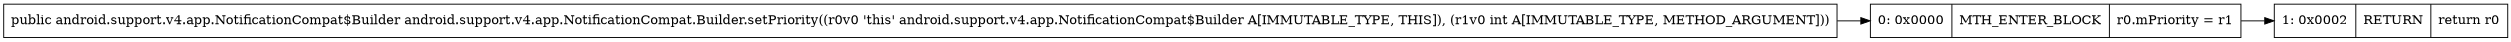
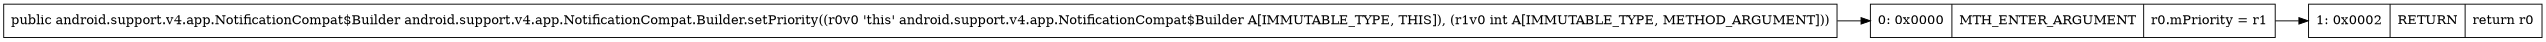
(2031, 20) -> (2048, 20)
